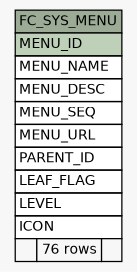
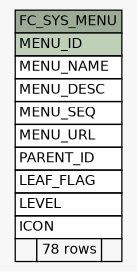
(70, 249) -> (70, 249)
